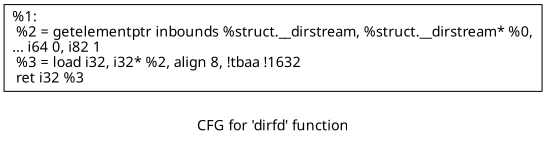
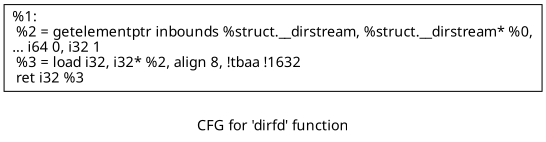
(57, 47) -> (57, 47)
